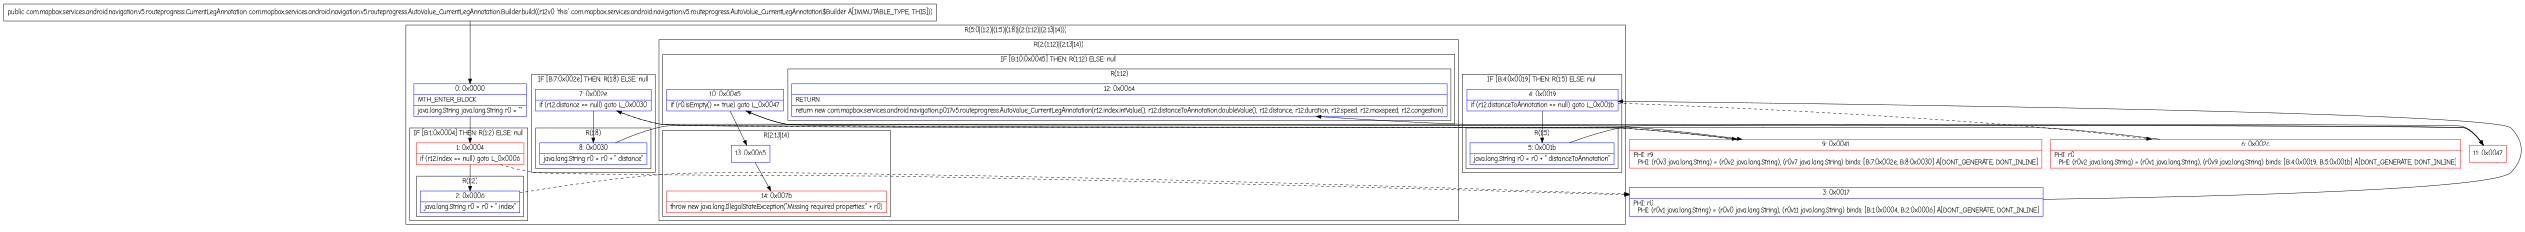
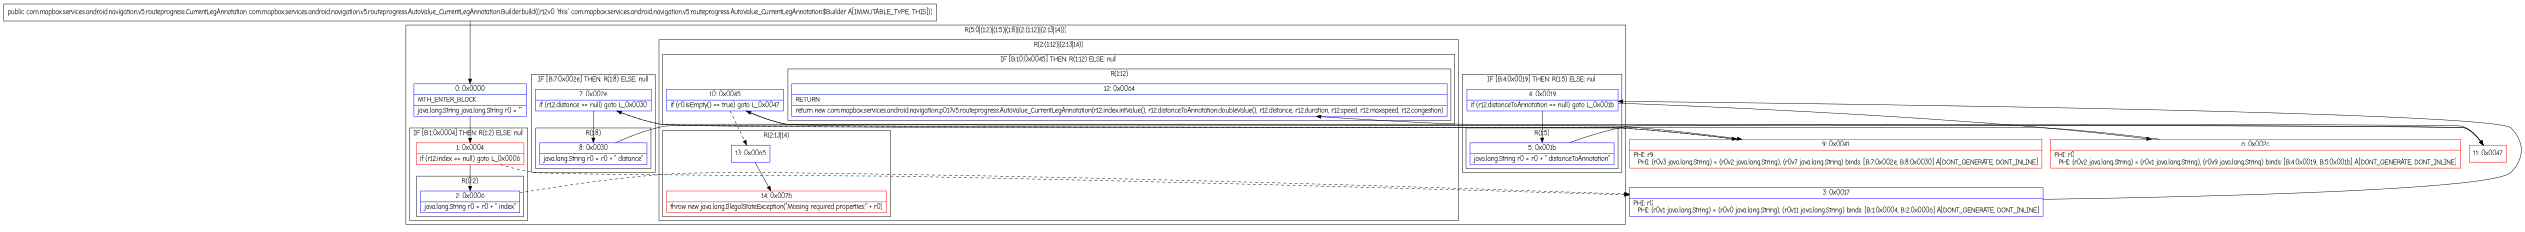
(1883, 116) -> (1883, 116)
(735, 121) -> (735, 121)
(470, 182) -> (470, 182)
